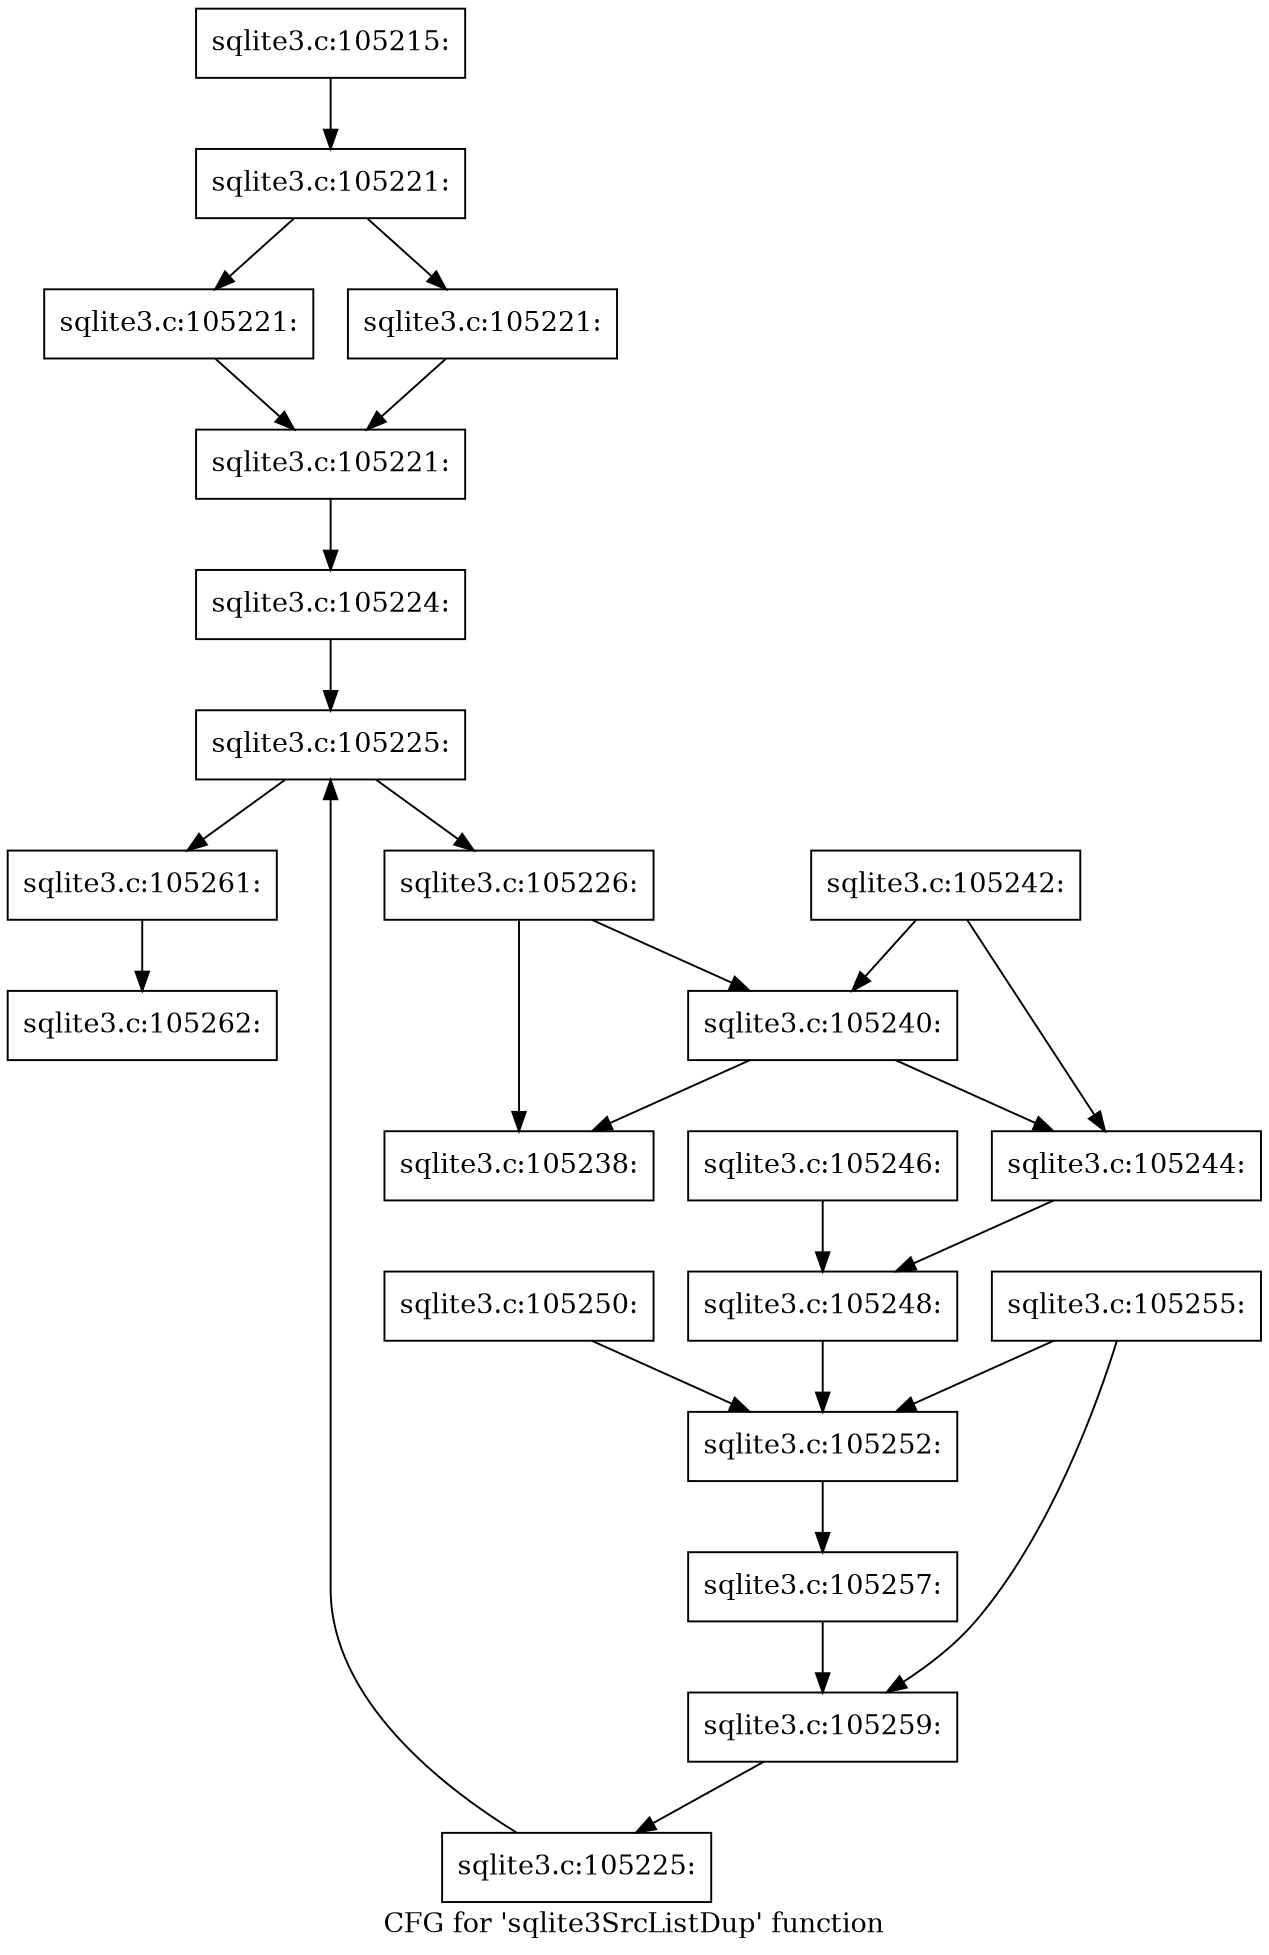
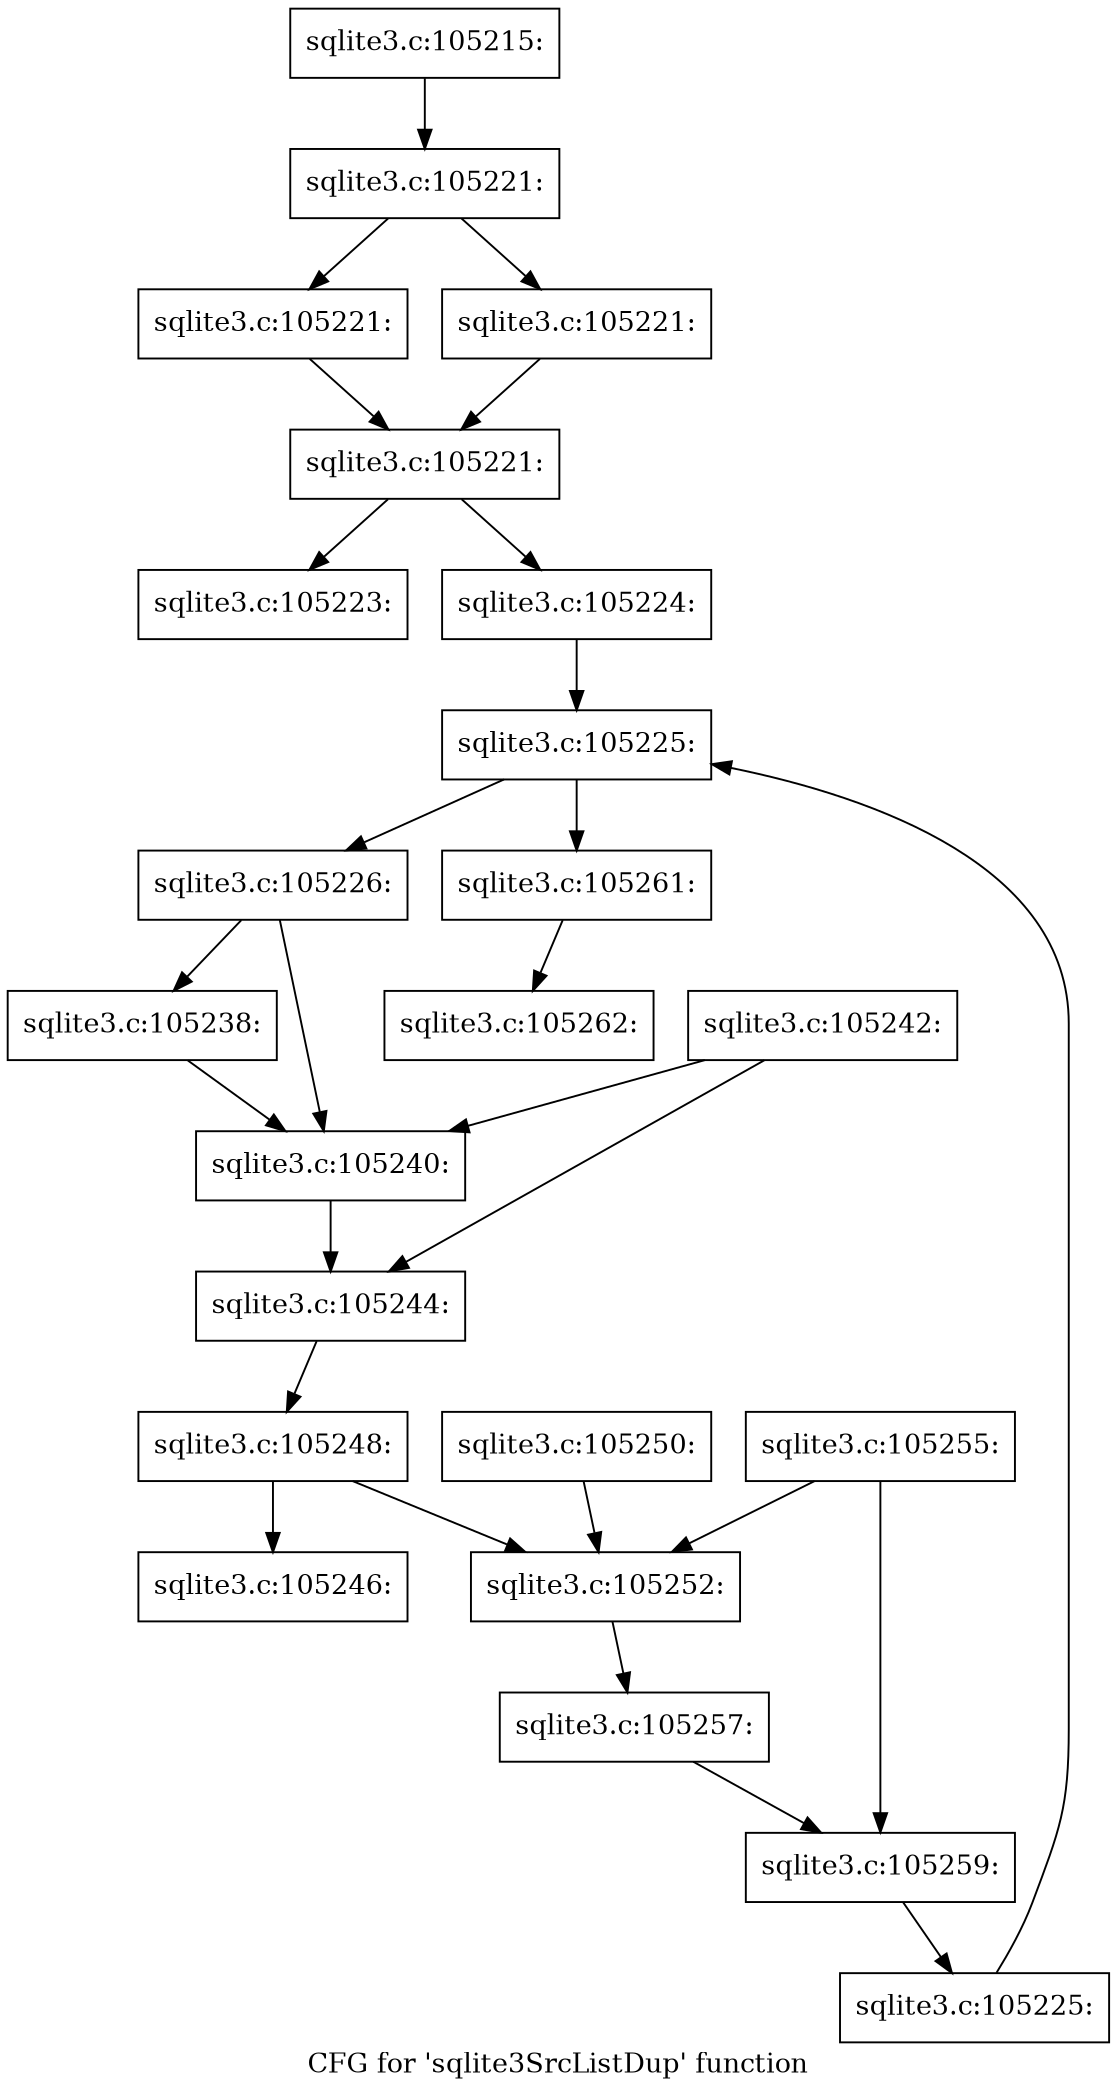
none -> (273, 605)
(680, 1092) -> (229, 1090)
(823, 1226) -> (273, 1507)
